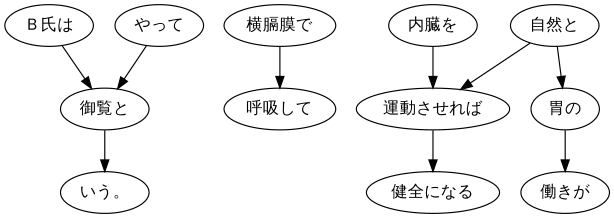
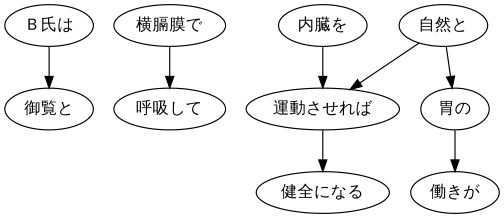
(159, 26) -> none
(105, 193) -> none
